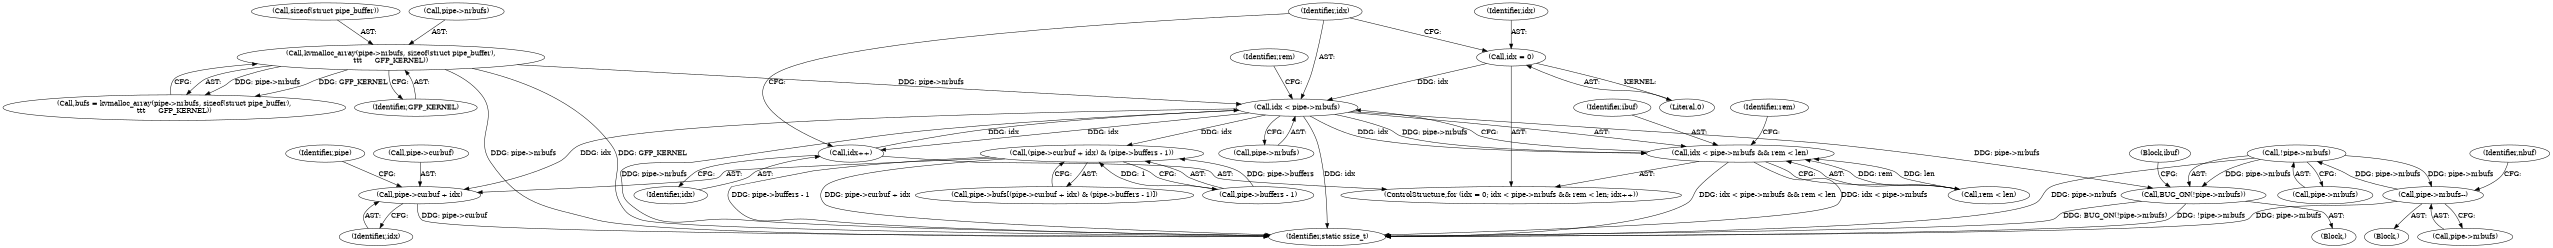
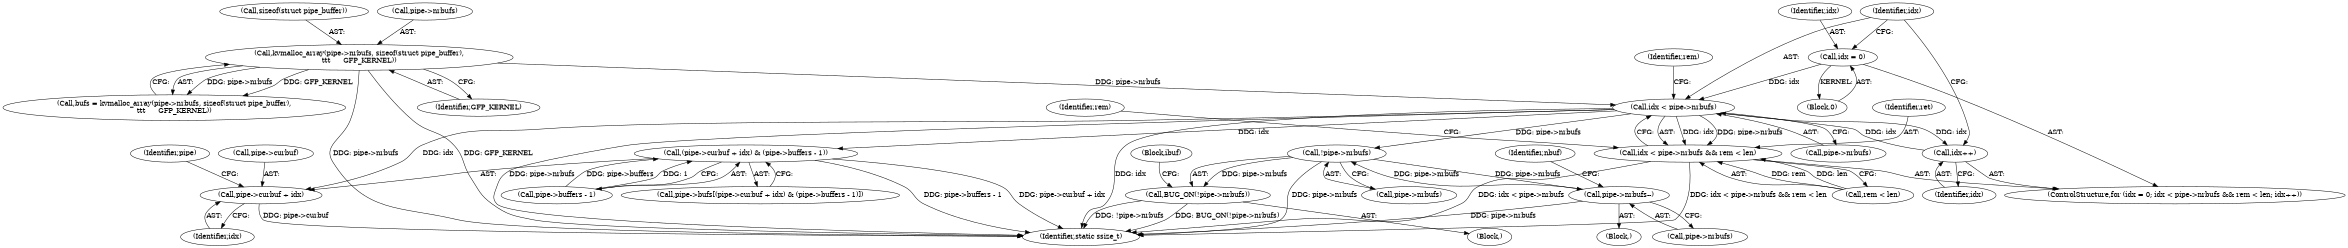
(1612, 108) -> (1909, 108)
(1687, 108) -> (1822, 108)
(1751, 138) -> (1505, 131)
